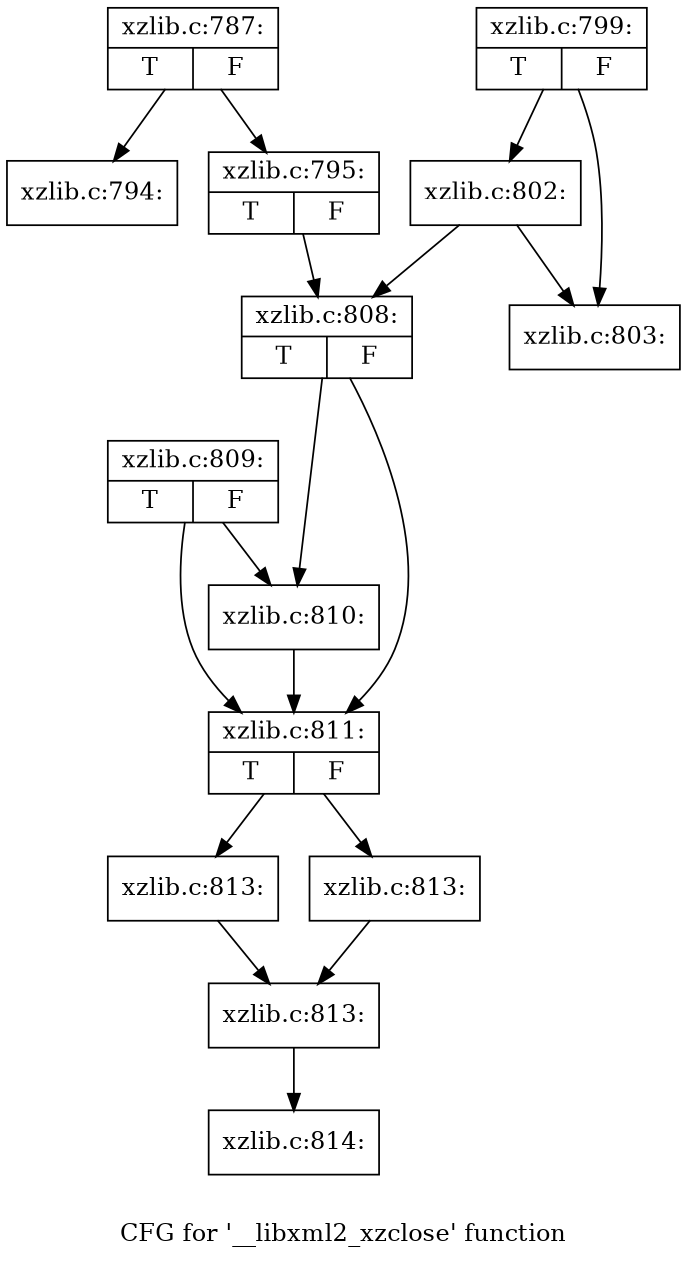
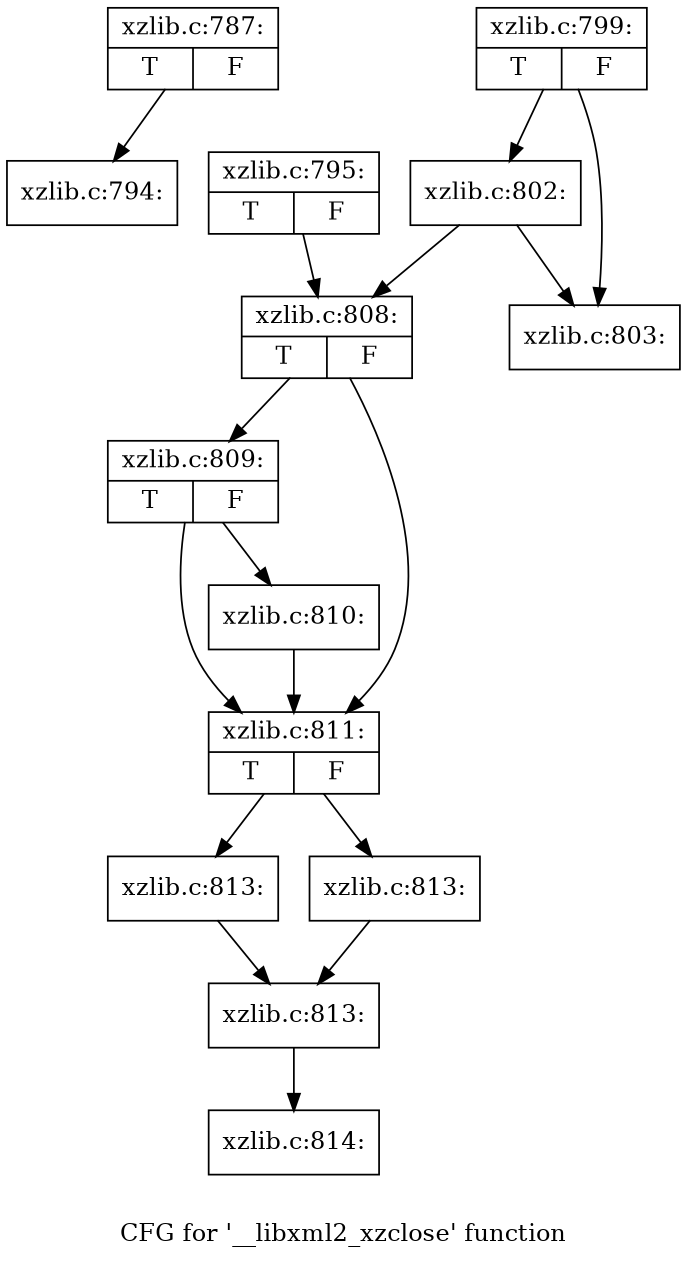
(238, 114) -> none
(311, 473) -> (266, 403)
